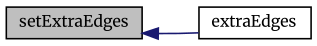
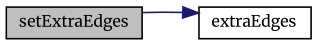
(178, 33) -> (163, 12)
